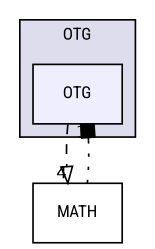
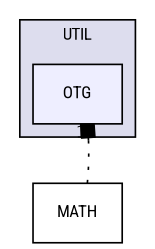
(78, 36) -> (78, 36)
(67, 148) -> none
